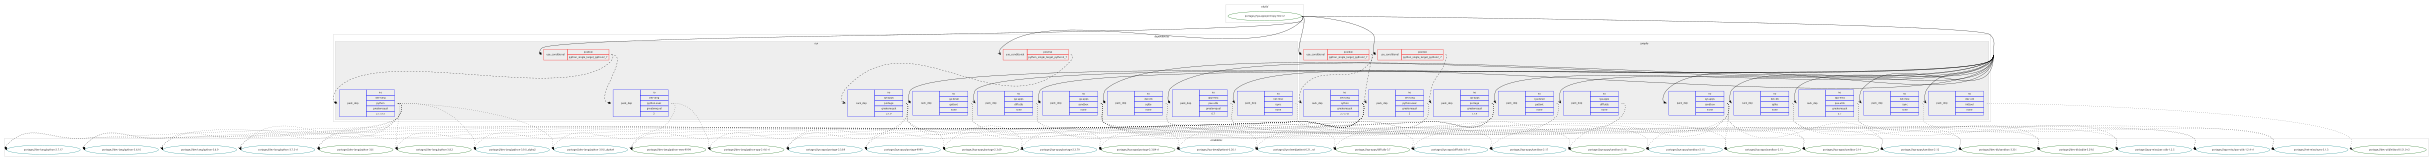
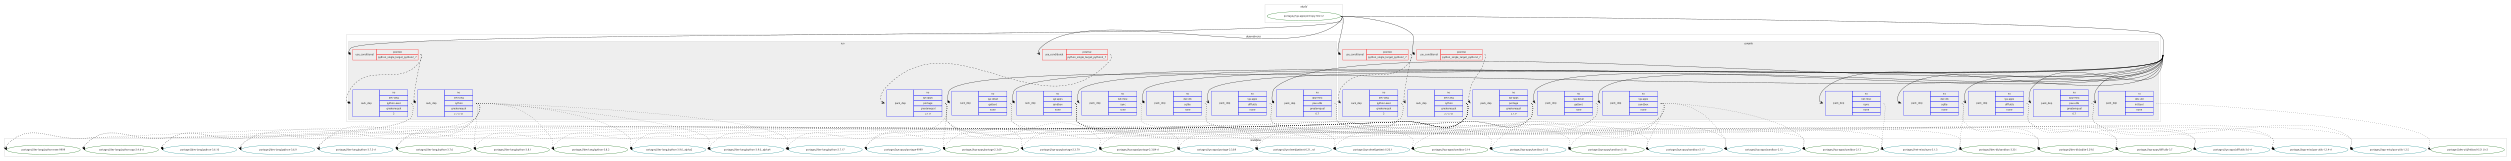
none -> (434, 150)
